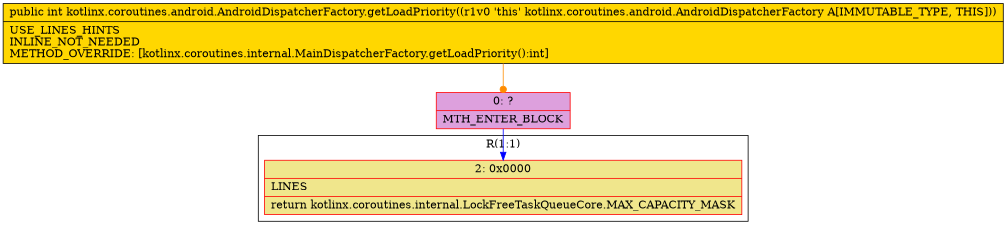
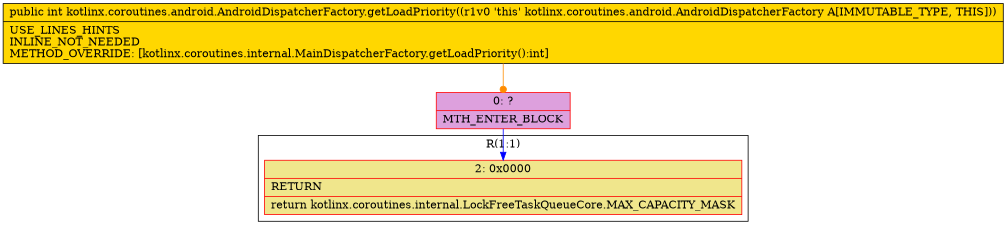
(289, 187) -> (296, 187)
